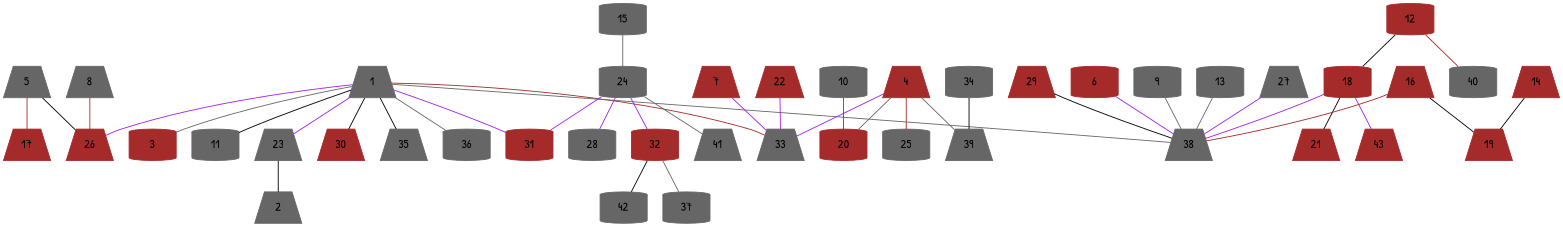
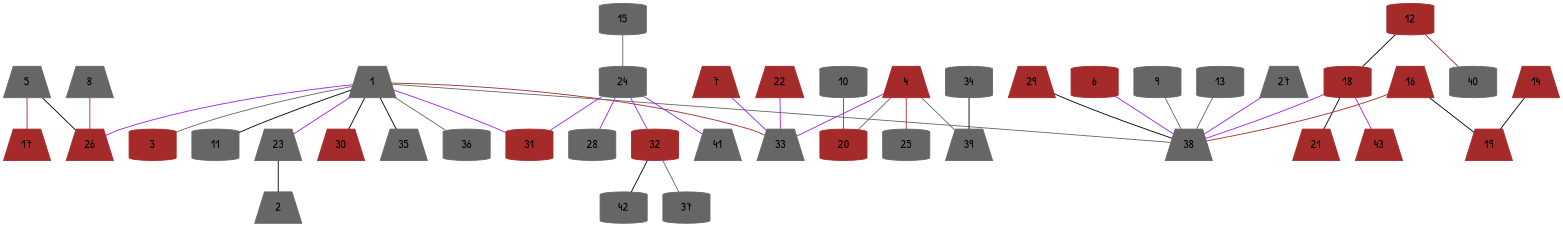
(678, 118) -> (678, 118)
